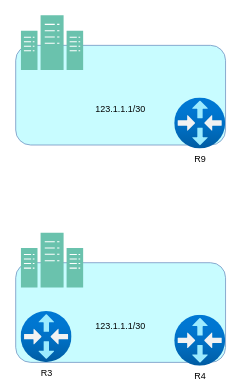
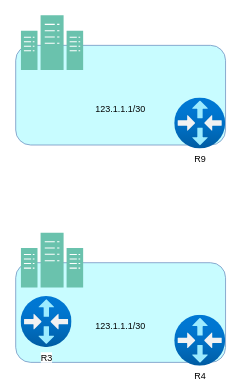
(46, 337) -> (46, 322)
